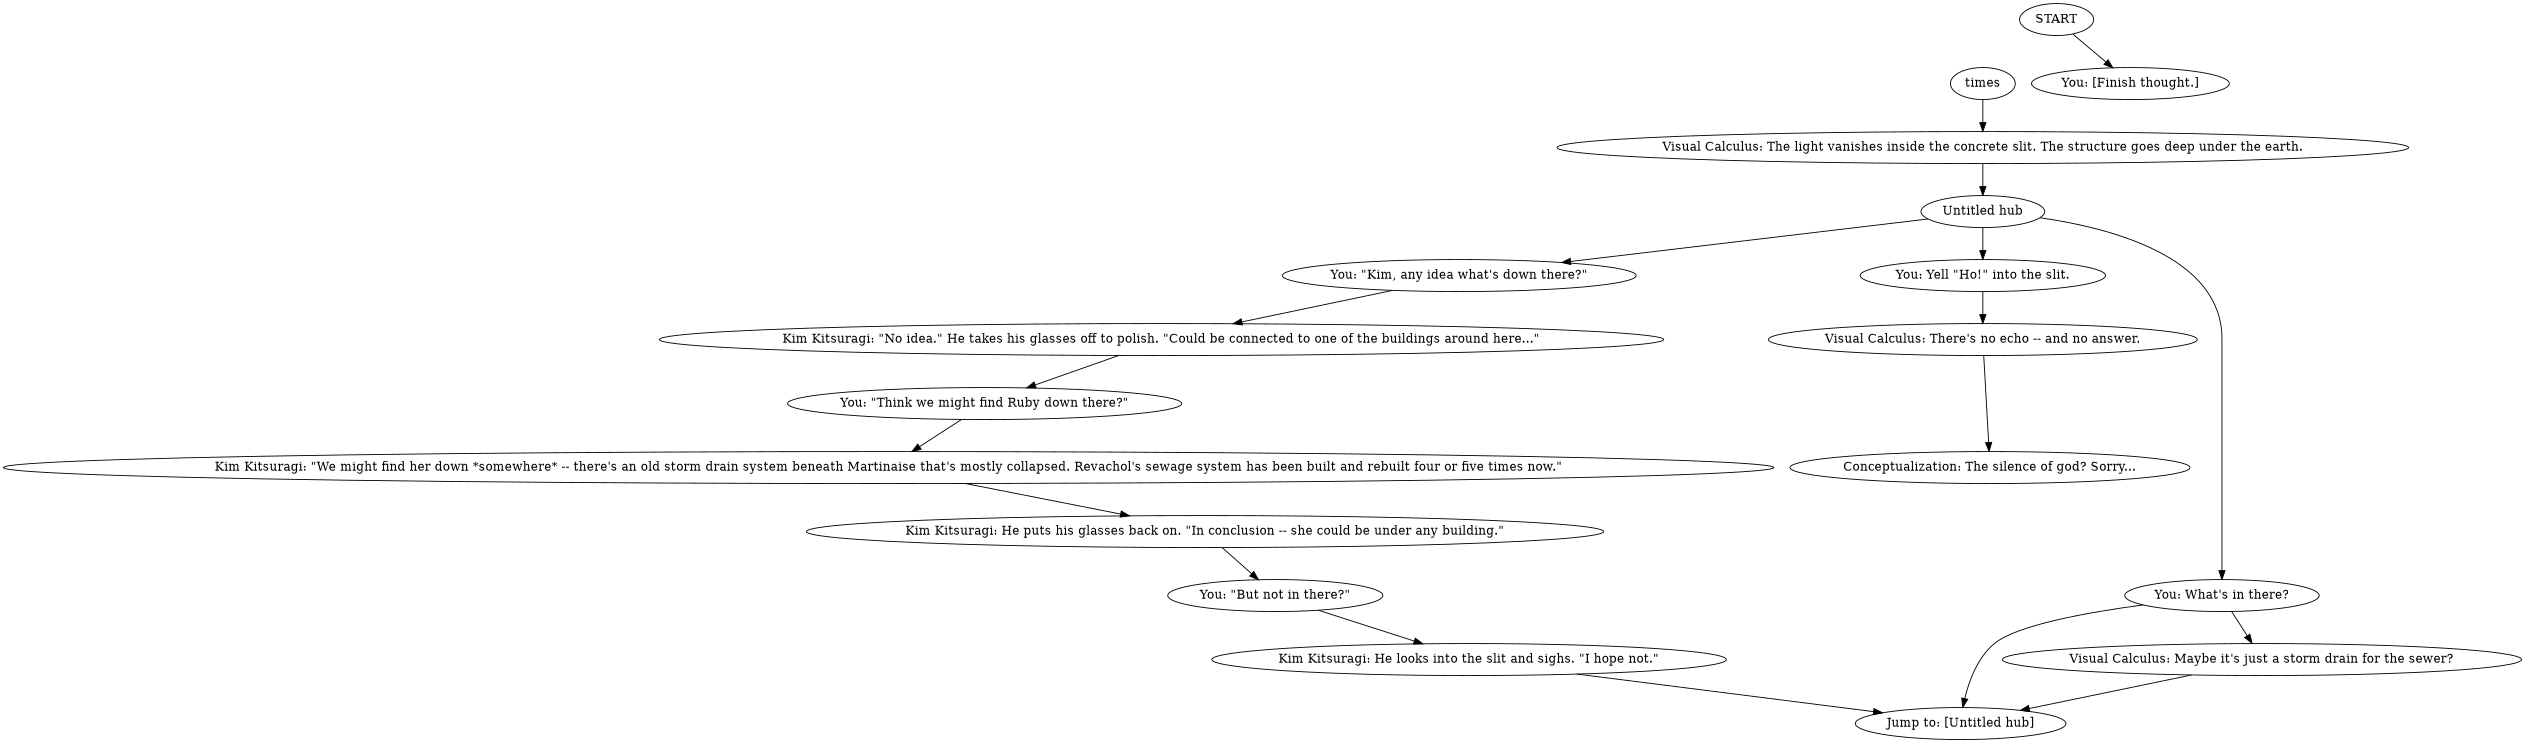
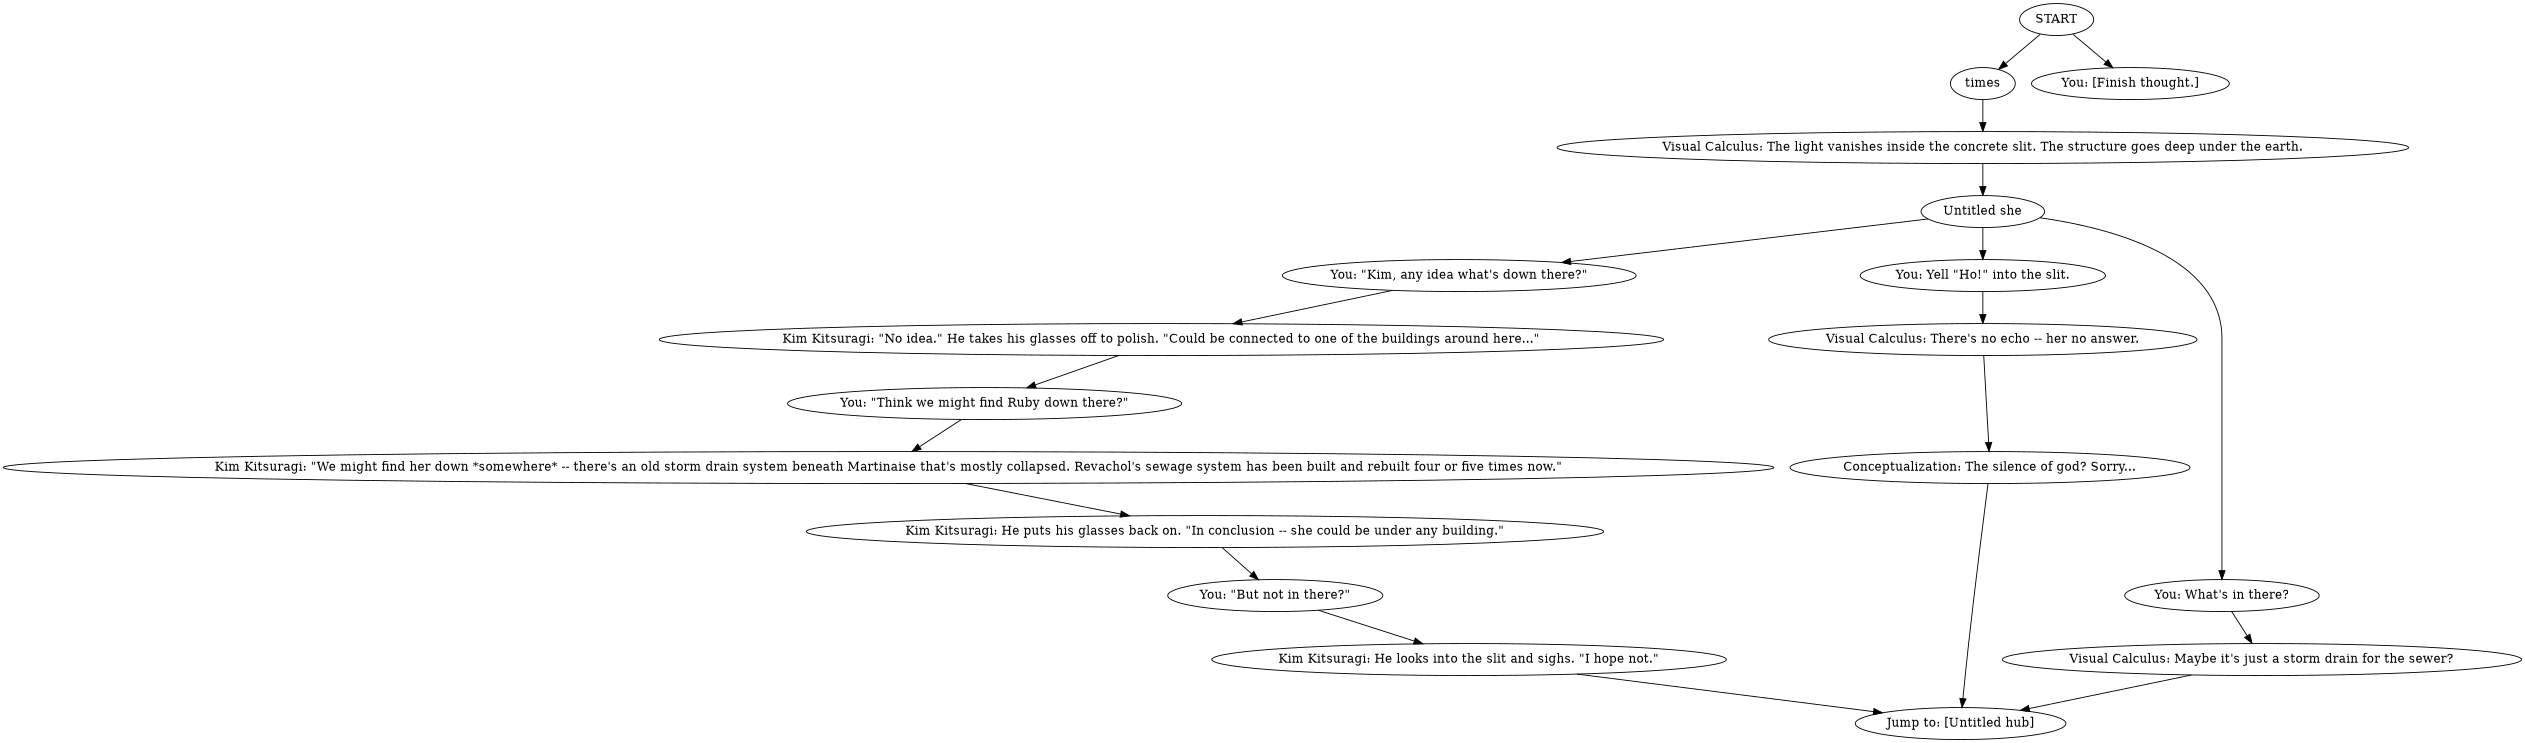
none -> (2023, 49)
(1983, 212) -> (1983, 212)
(1983, 340) -> (1983, 340)
(2036, 625) -> (1975, 591)
